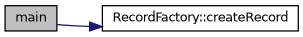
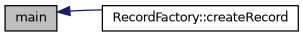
(73, 26) -> (86, 10)
